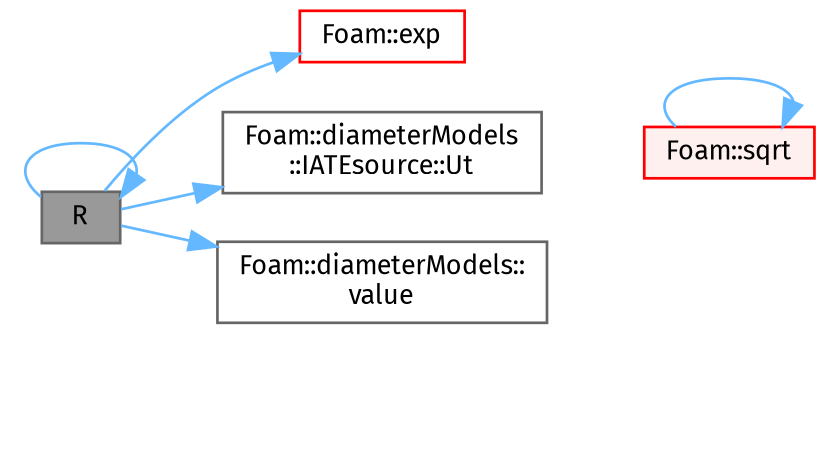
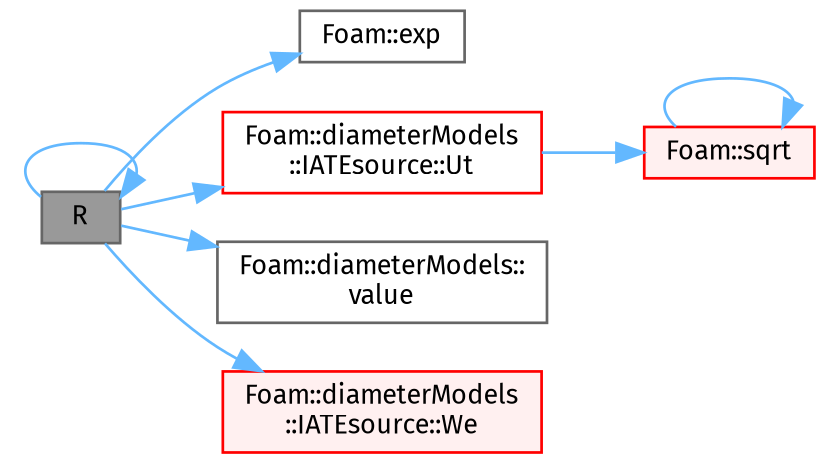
(382, 36) -> (382, 36)
(382, 153) -> (382, 153)
none -> (579, 153)
none -> (382, 412)
